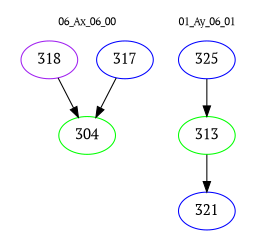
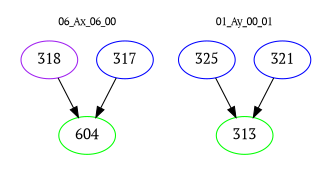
(207, 23) -> (245, 23)
(87, 135) -> (87, 135)
(207, 168) -> (266, 93)
